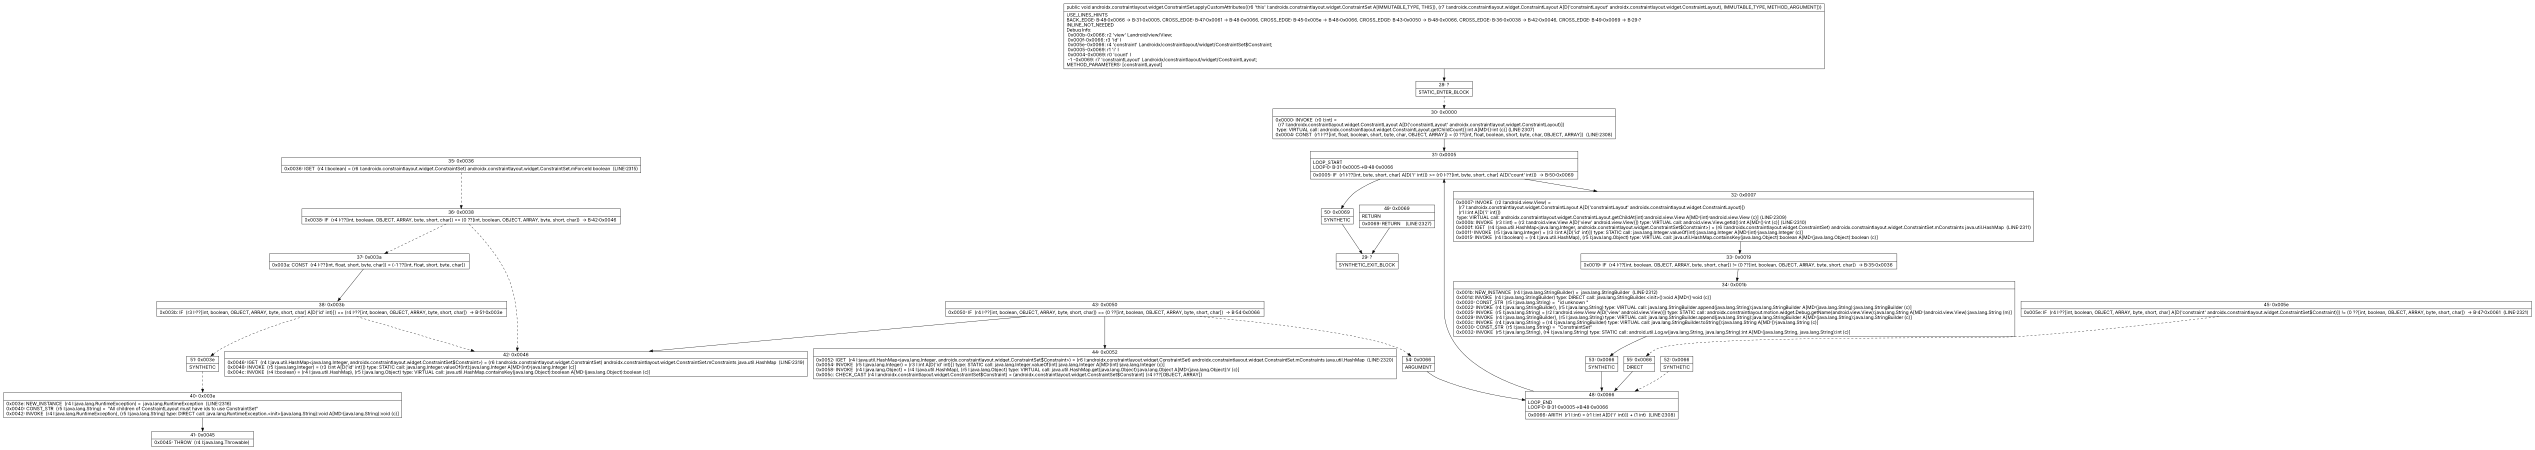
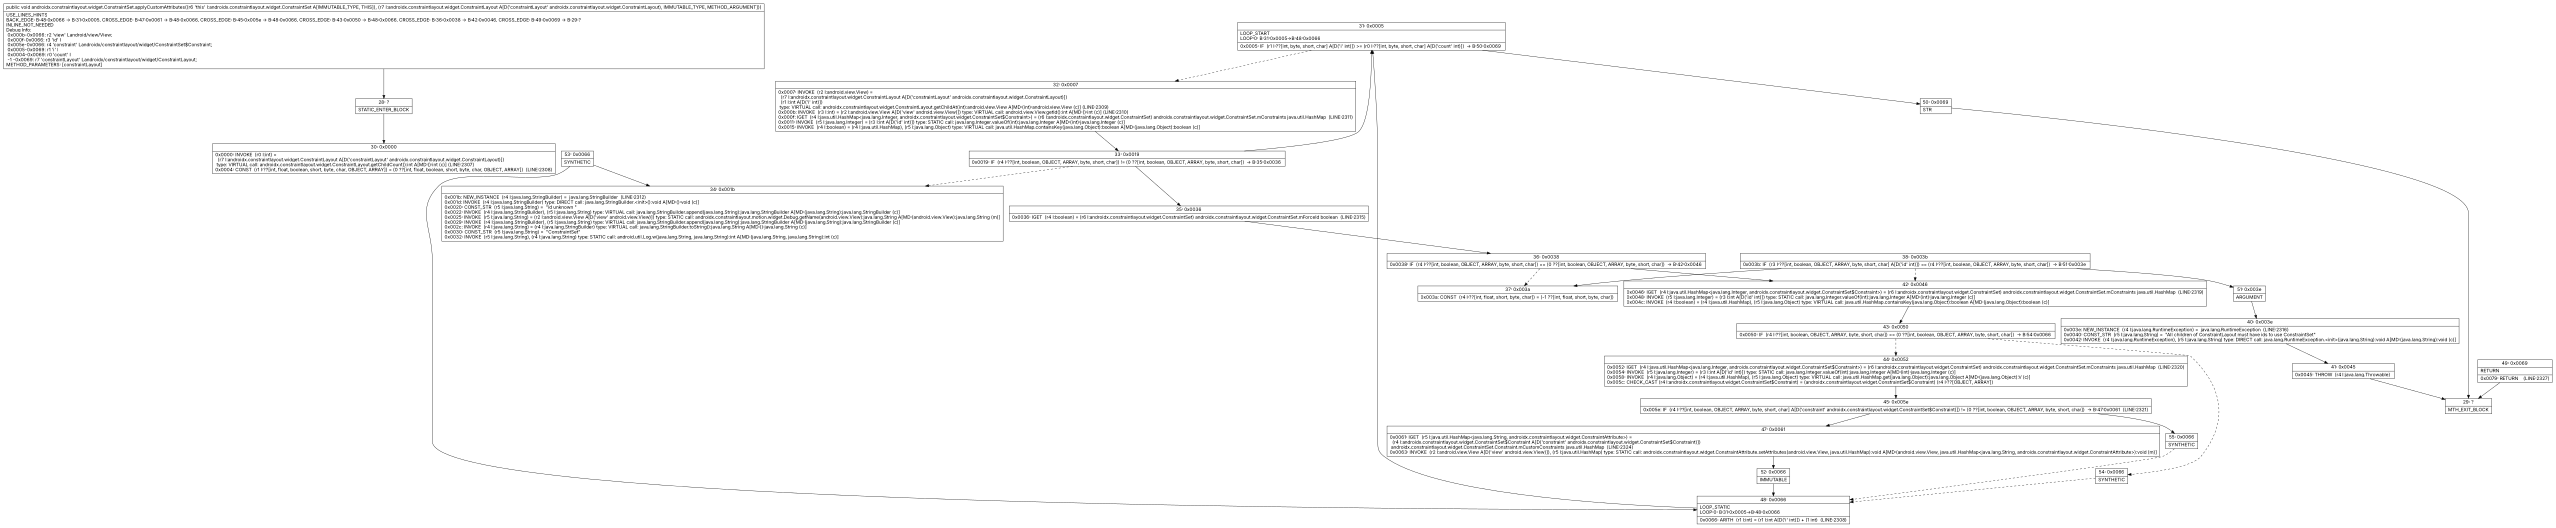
(1444, 101) -> (384, 127)
(1444, 143) -> (1342, 138)
none -> (1157, 185)
(1559, 185) -> (1245, 65)
(461, 189) -> (1366, 237)
(1337, 220) -> (1927, 110)
(1397, 224) -> (2515, 379)
(1367, 265) -> (2469, 410)
(1738, 274) -> (1001, 176)
(509, 280) -> (1711, 276)
(352, 284) -> (1679, 276)
(1105, 331) -> (1896, 346)
(257, 332) -> (2154, 274)
(839, 334) -> (1905, 313)
(1933, 338) -> (2136, 419)
(1629, 344) -> (620, 175)
(203, 367) -> (2249, 297)
(1419, 367) -> (2112, 480)
(1635, 367) -> (2182, 445)
(1677, 367) -> (1773, 480)
(203, 380) -> (2254, 308)
(1625, 380) -> (2015, 478)
(1654, 382) -> (1773, 488)
none -> (2406, 389)
(1473, 390) -> (1974, 490)
none -> (1896, 391)
(1540, 402) -> (1715, 507)
none -> (1773, 441)
